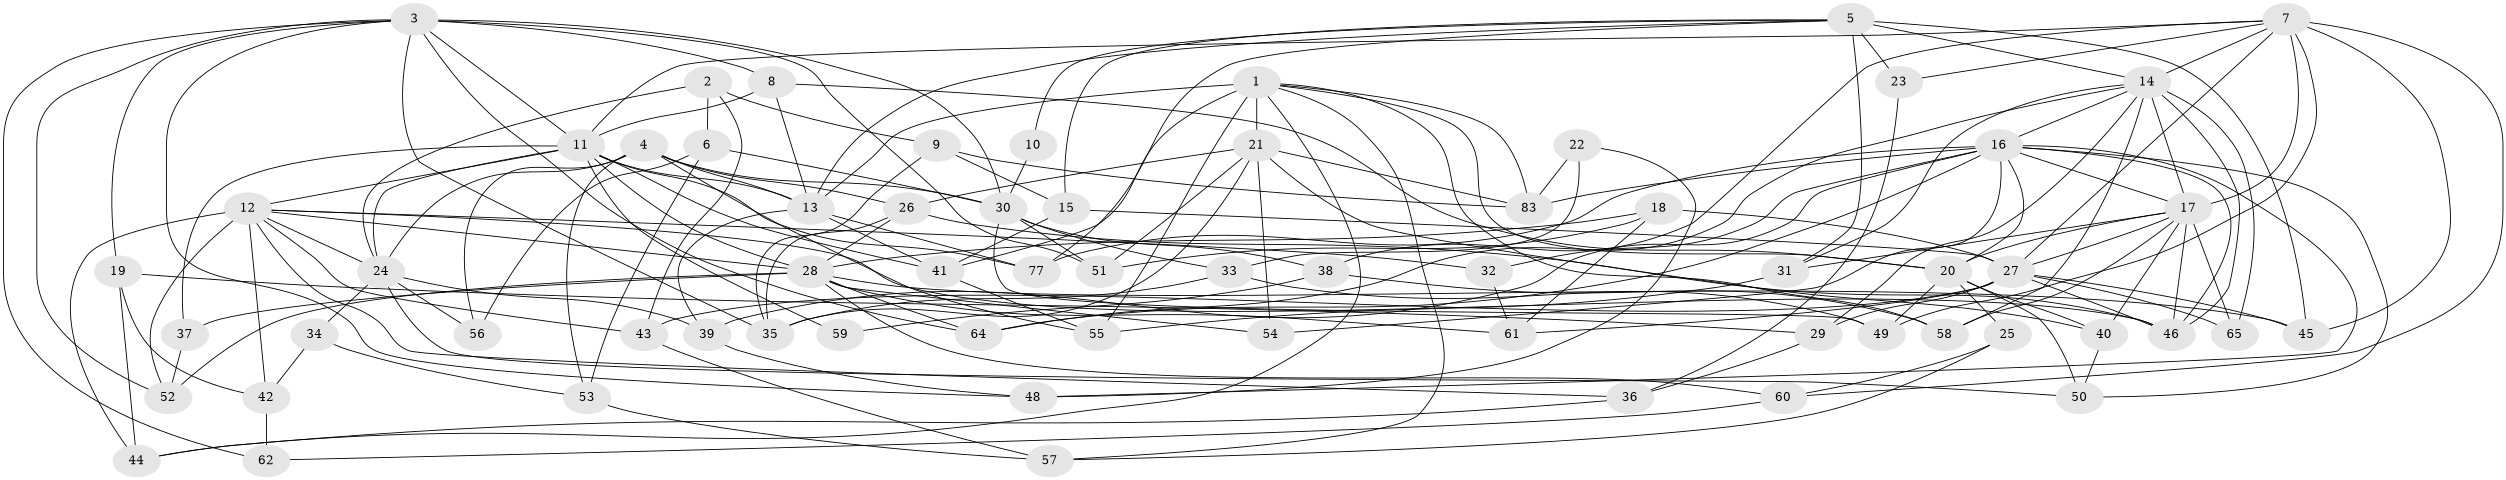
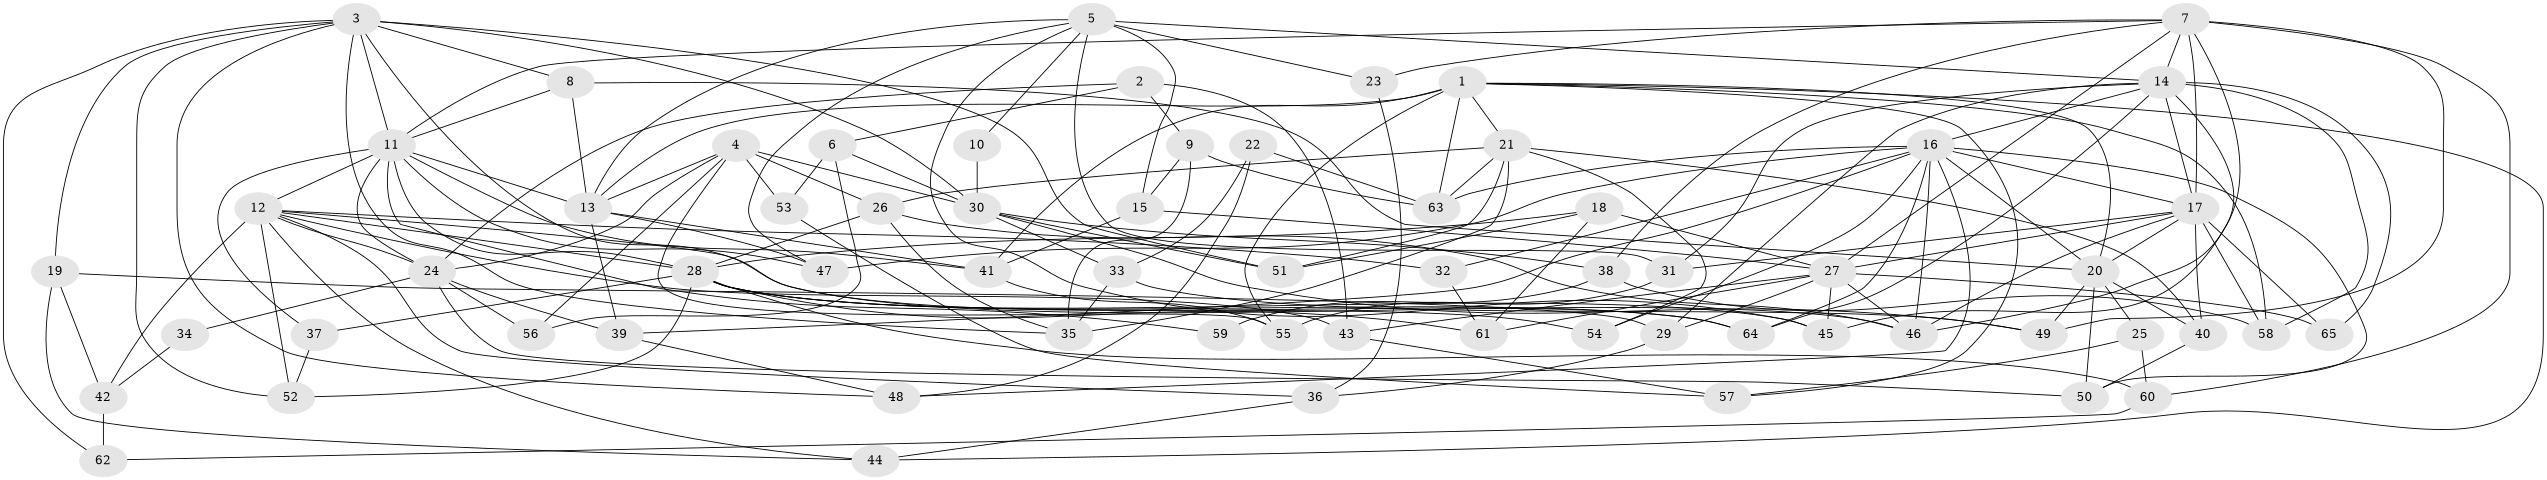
(1529, 209) -> (1436, 209)
(1037, 272) -> (825, 272)
(448, 374) -> none
